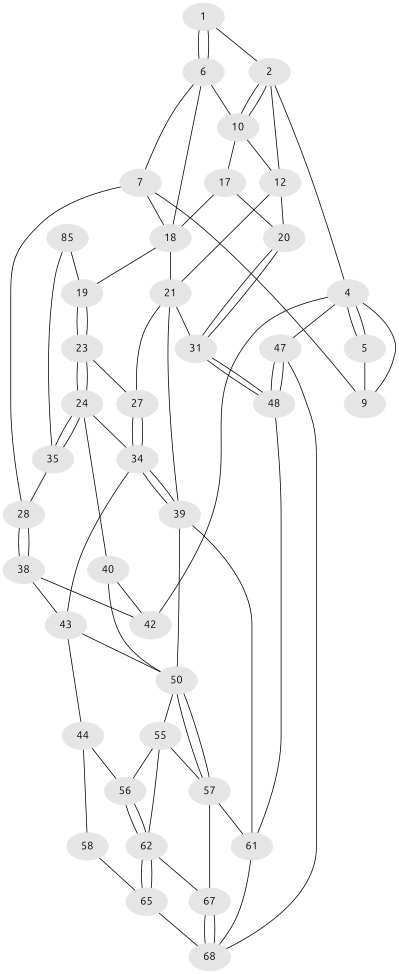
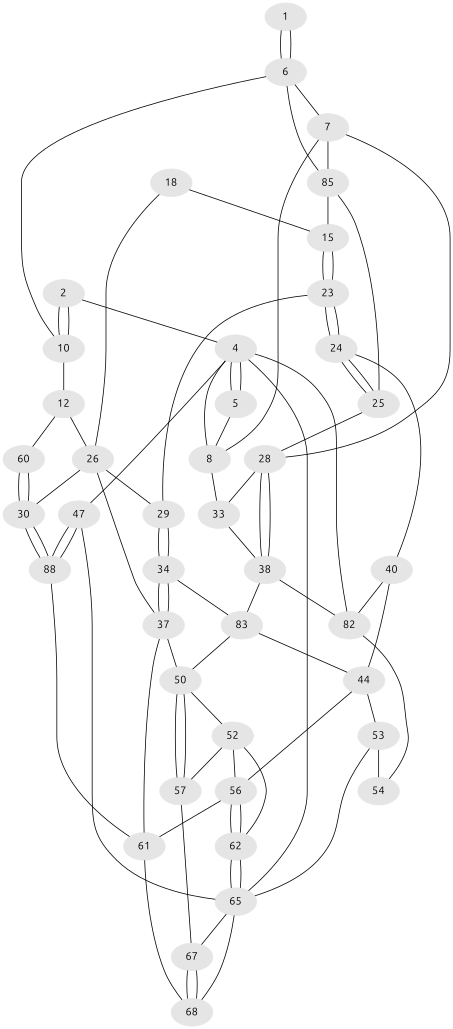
(237, 45) -> none
(275, 127) -> none
(187, 155) -> (296, 131)
(225, 183) -> none
(156, 210) -> (328, 155)
(284, 238) -> (24, 459)
(82, 293) -> (328, 238)
(171, 293) -> (93, 459)
(196, 349) -> (24, 515)
(137, 404) -> (164, 515)
(274, 404) -> (50, 570)
(365, 404) -> (210, 459)
(110, 432) -> none
(53, 459) -> (379, 404)
(180, 515) -> (164, 625)
none -> (219, 515)
(66, 625) -> (242, 625)
(151, 625) -> (349, 625)
none -> (307, 625)
(121, 636) -> (380, 626)
(316, 673) -> (92, 751)
(161, 736) -> (233, 736)
none -> (379, 791)
(231, 819) -> (190, 819)
(88, 846) -> (379, 736)
(178, 874) -> (214, 929)
